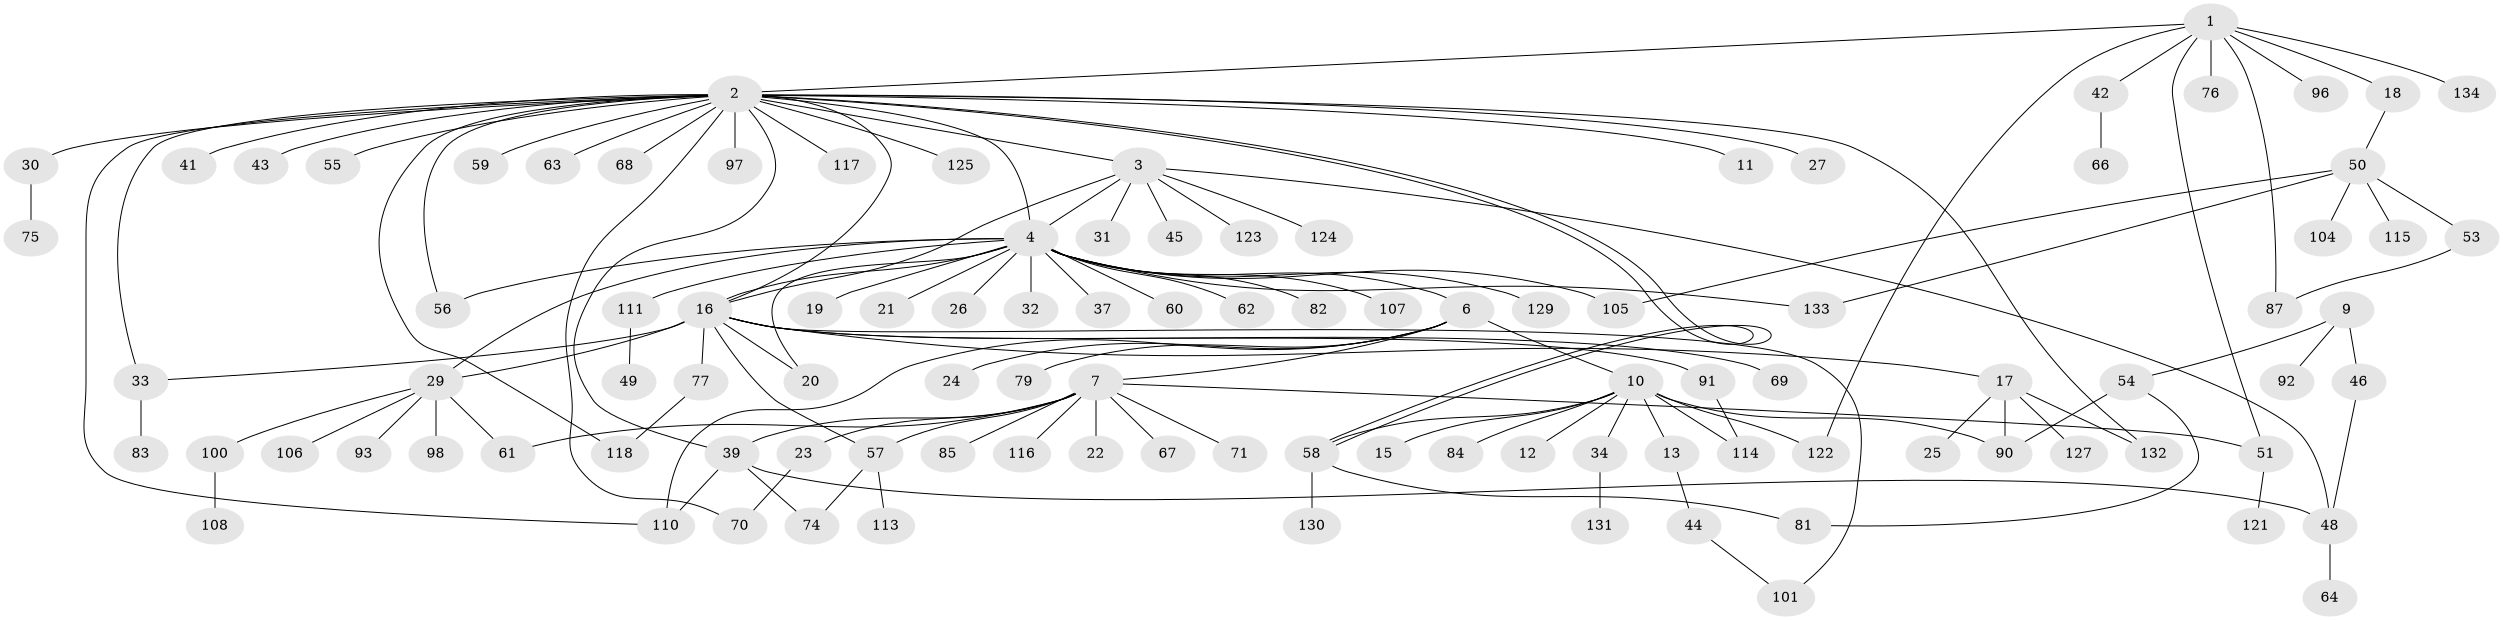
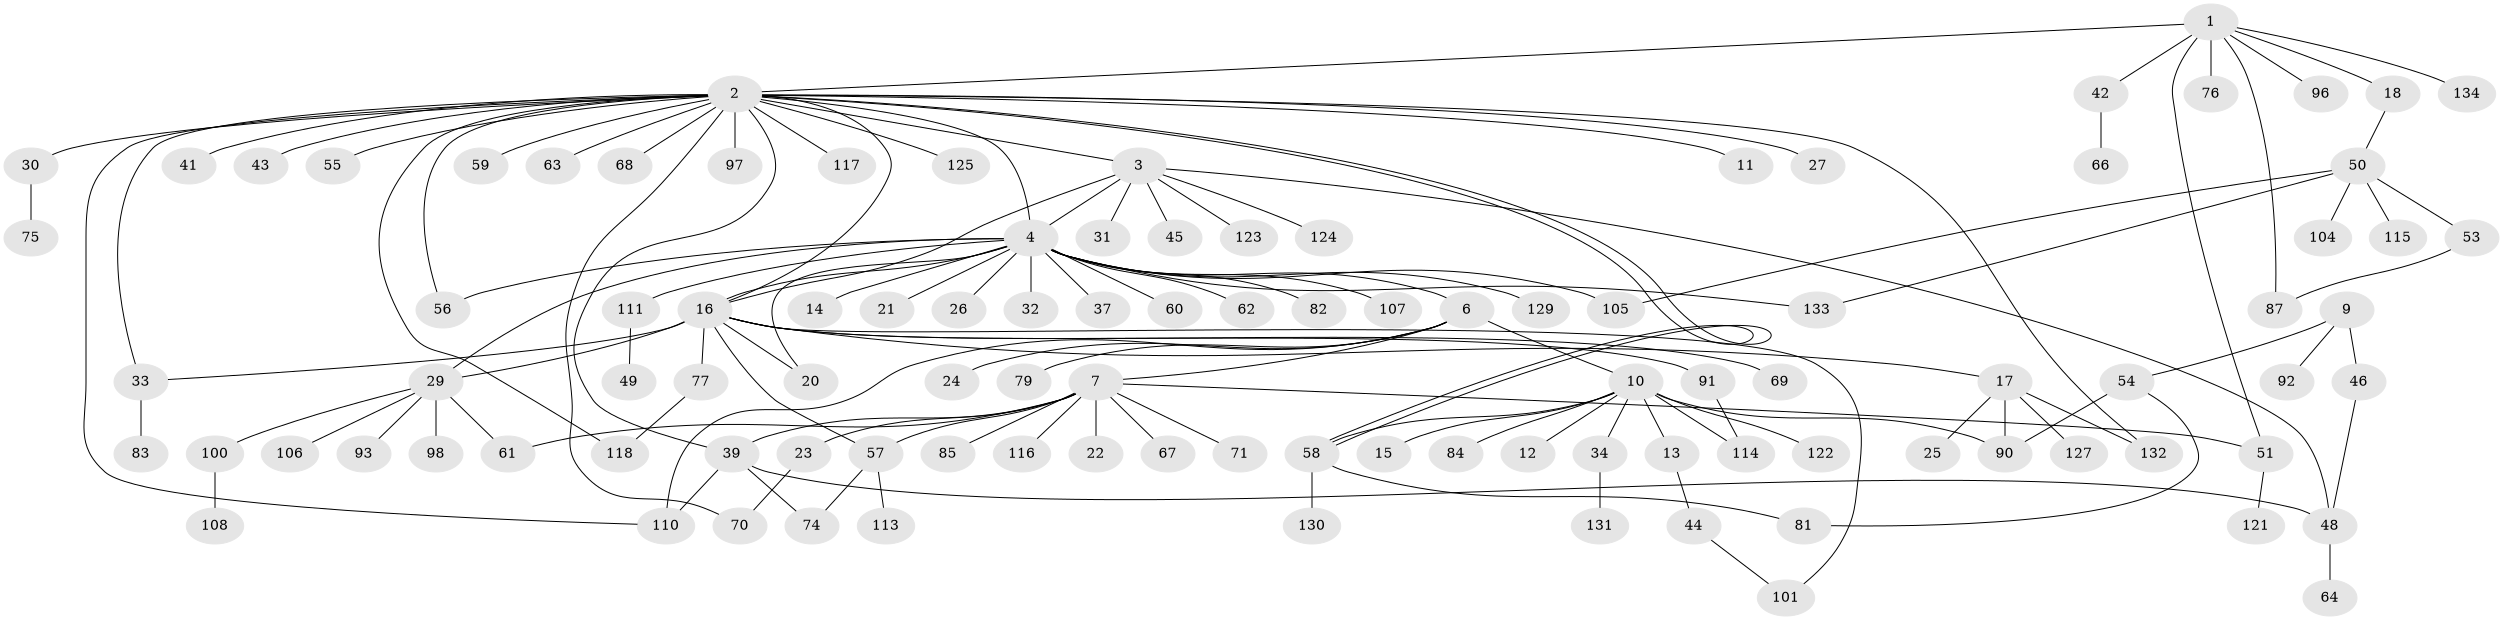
(1961, 188) -> none
(815, 310) -> (815, 310)
